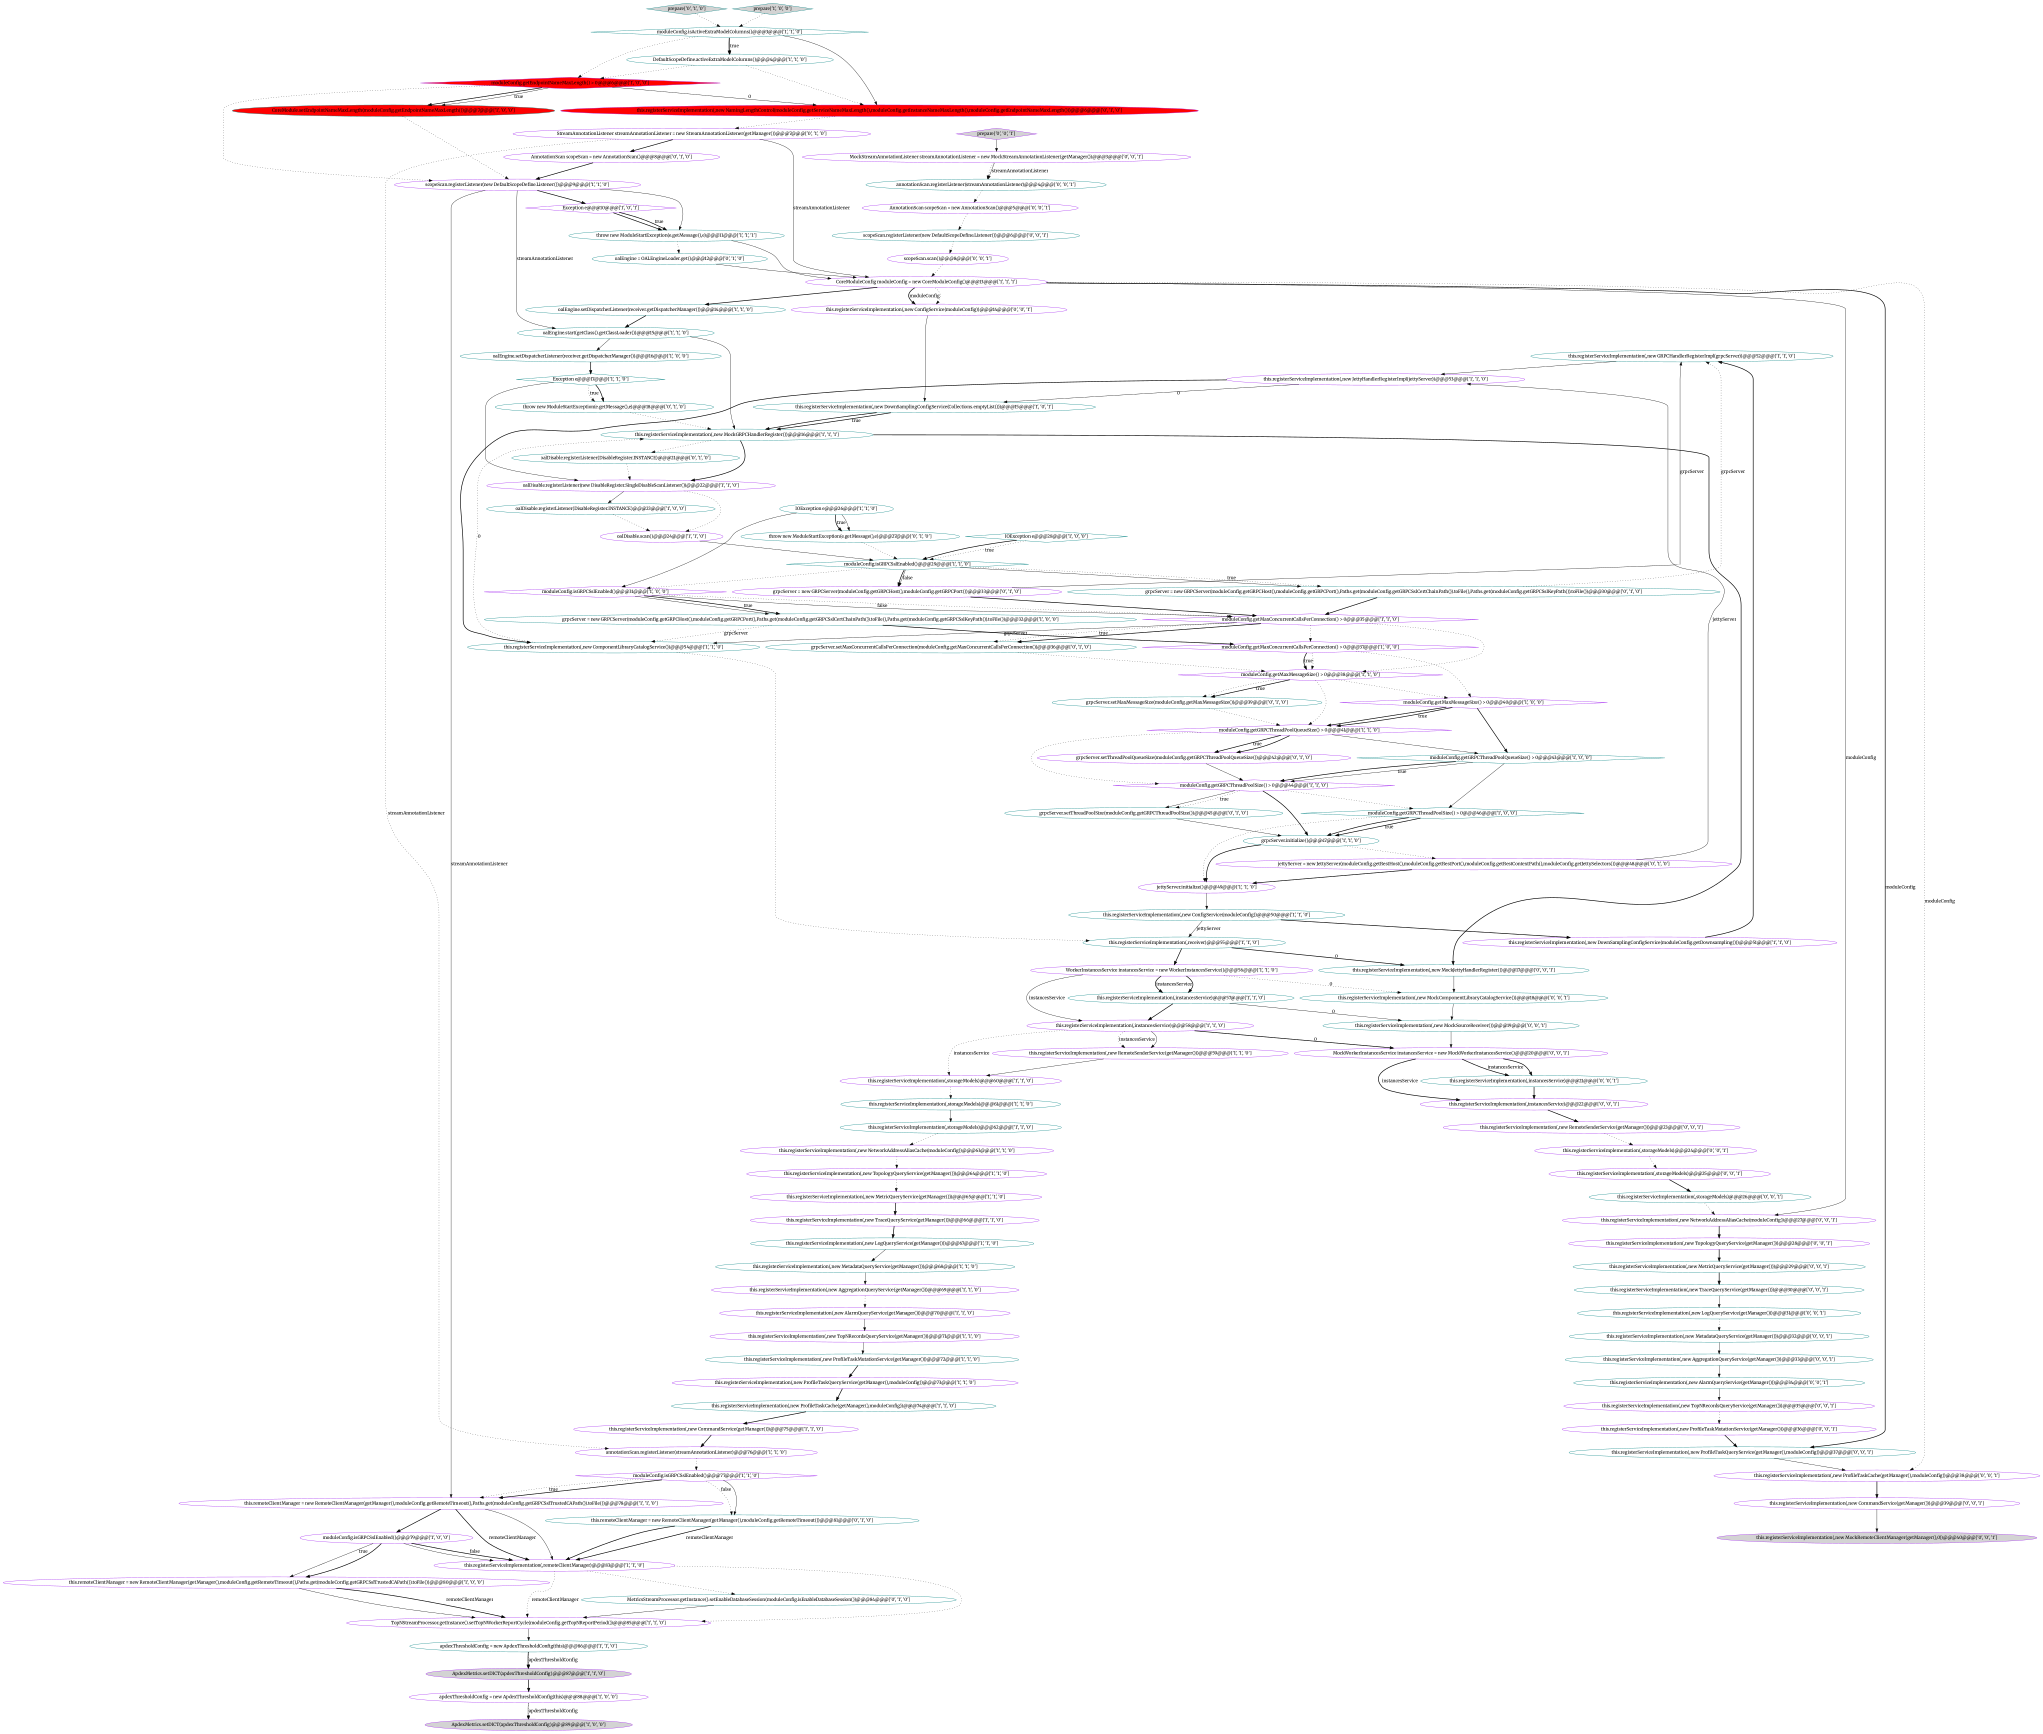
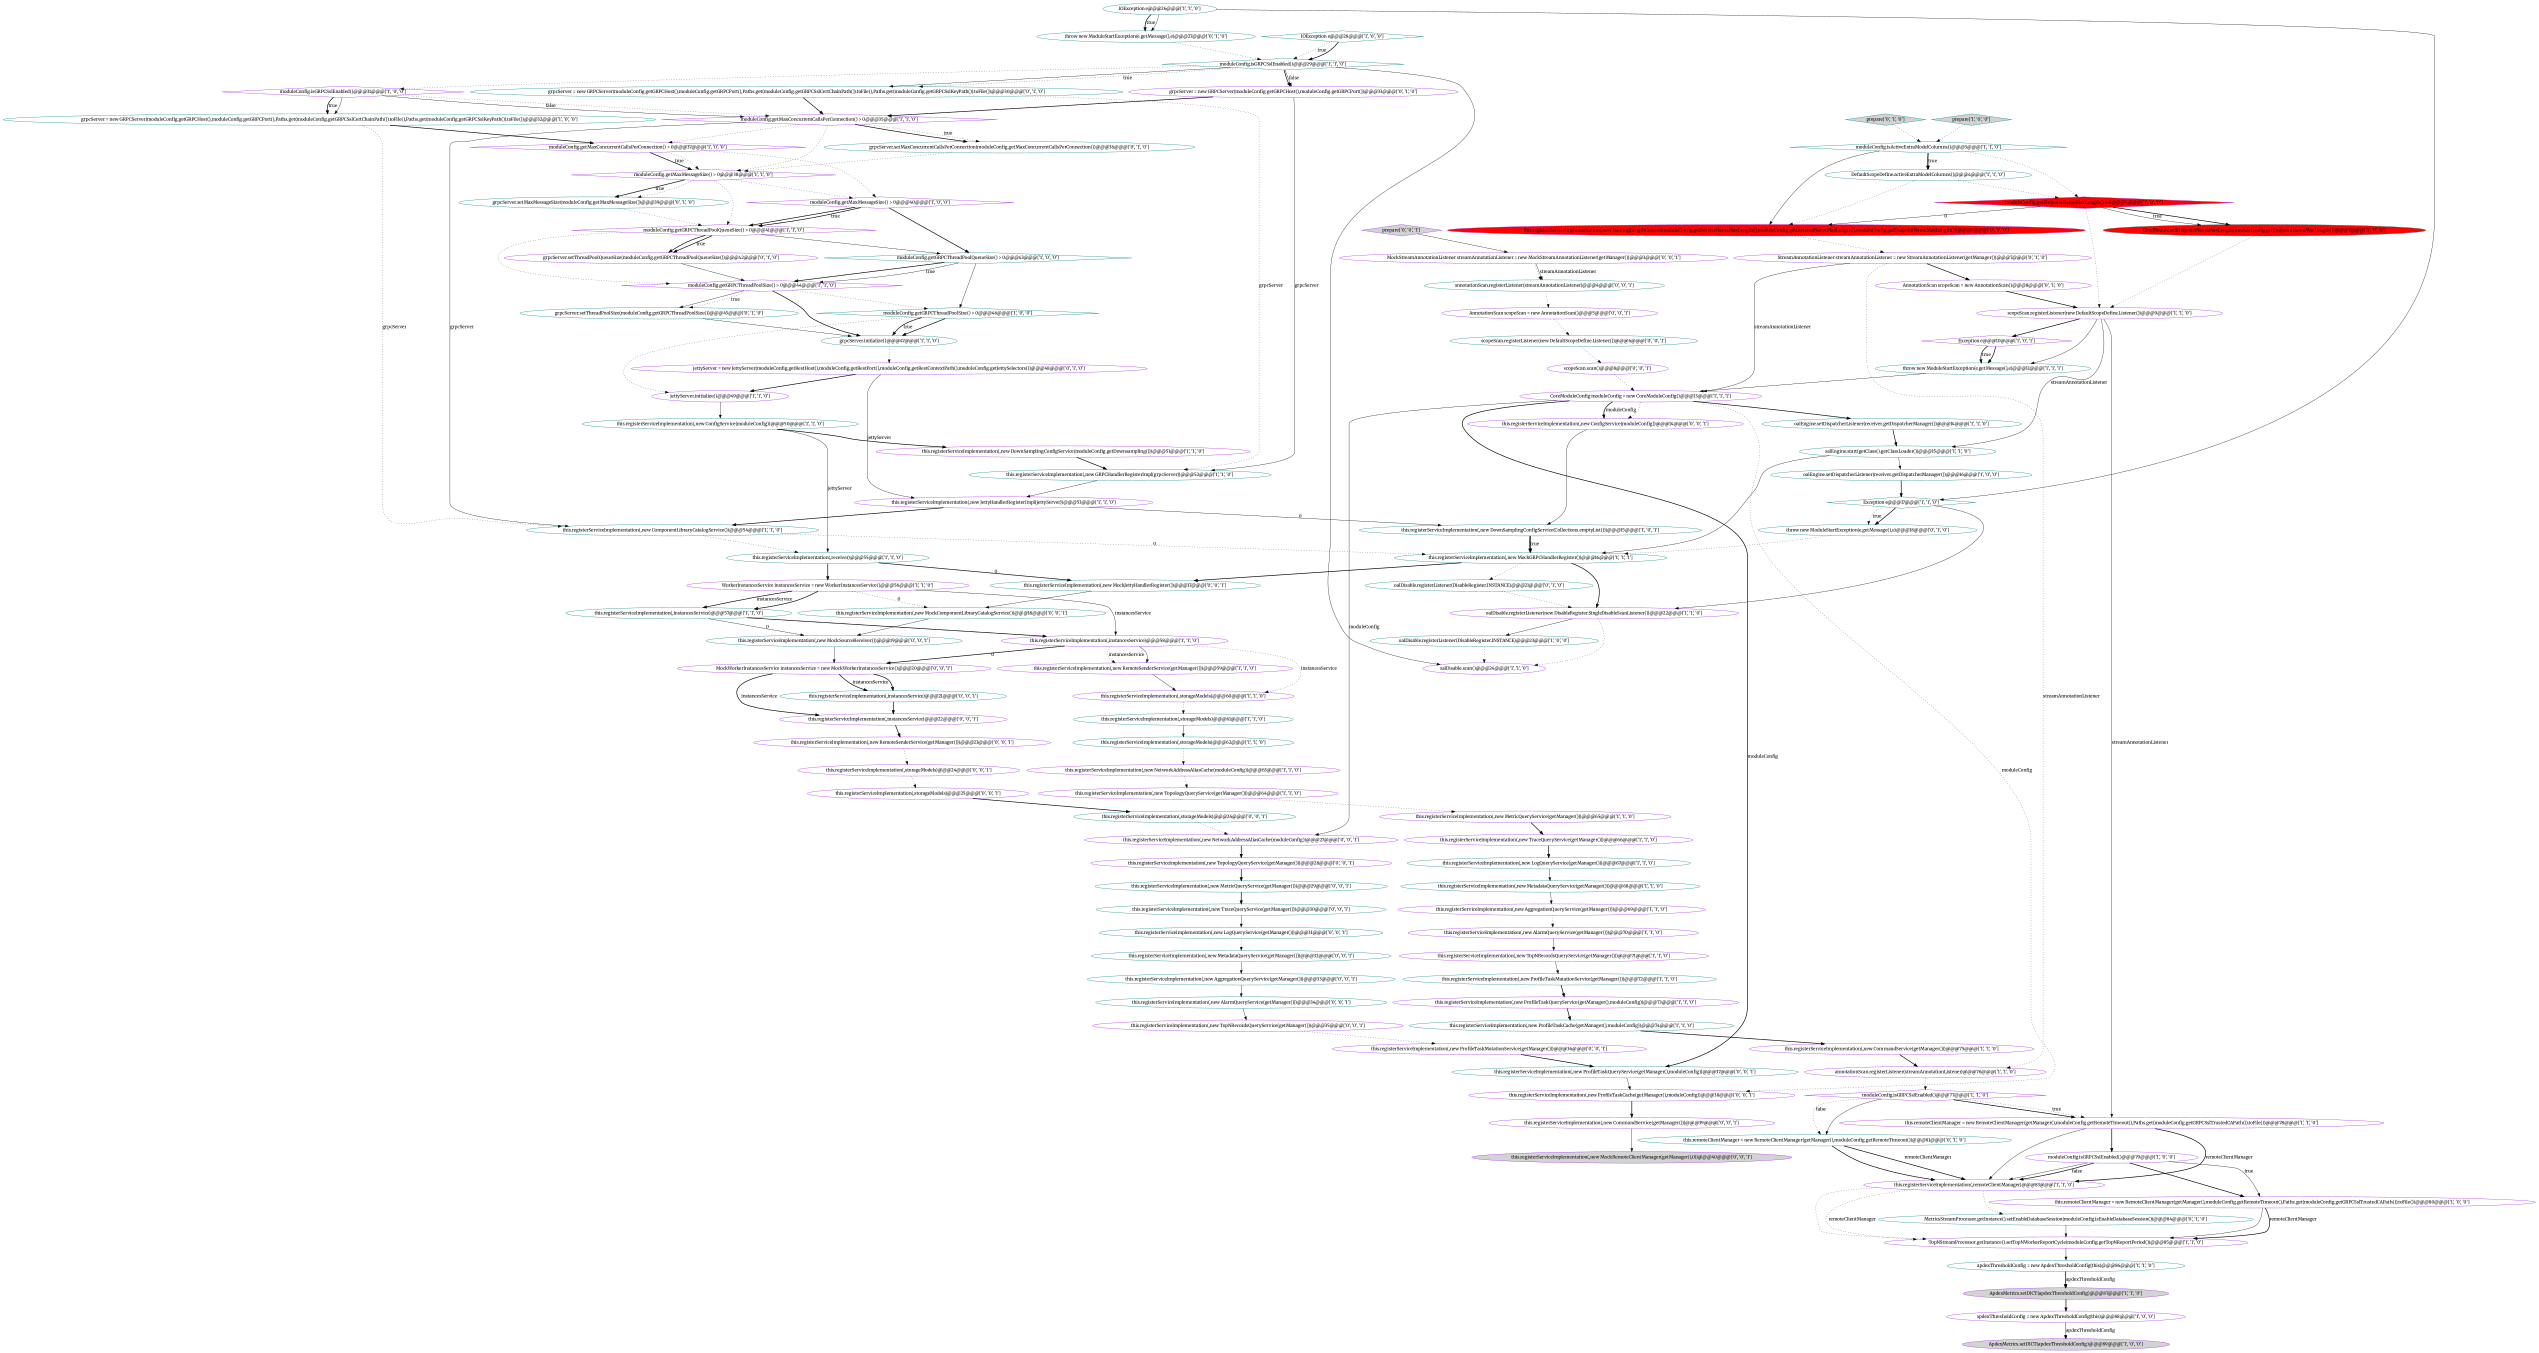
(680, 259) -> none
(712, 550) -> (2224, 24)
(785, 550) -> (1331, 313)
(1226, 852) -> none
